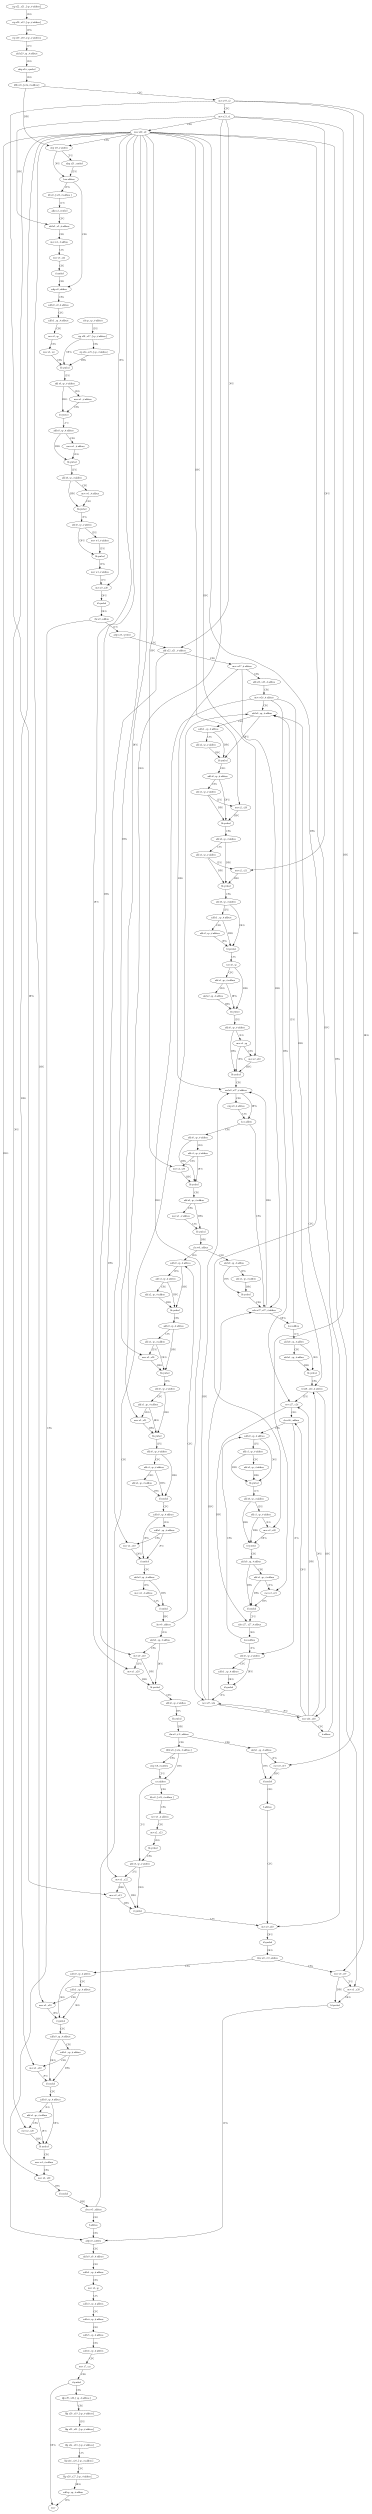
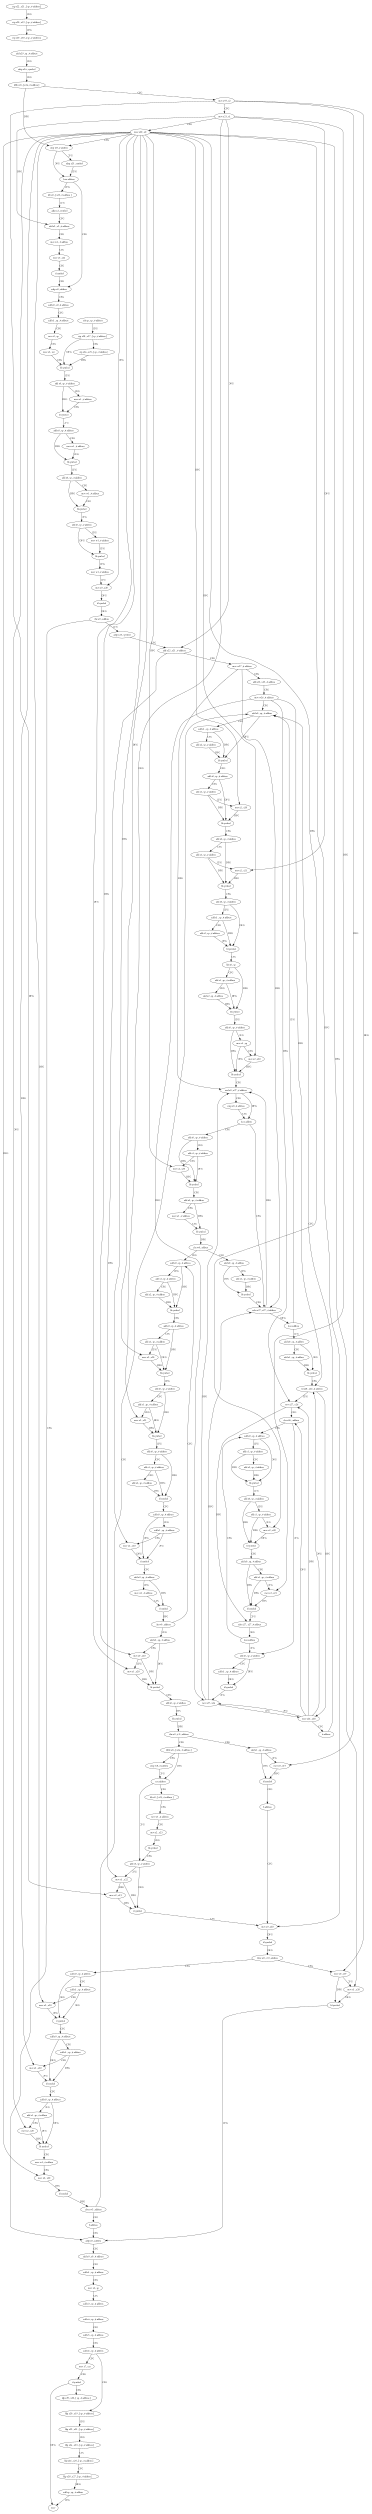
(27, 45) -> none
(231, 965) -> (231, 965)
(93, 2311) -> none
(78, 2405) -> (102, 2384)
none -> (80, 2436)
